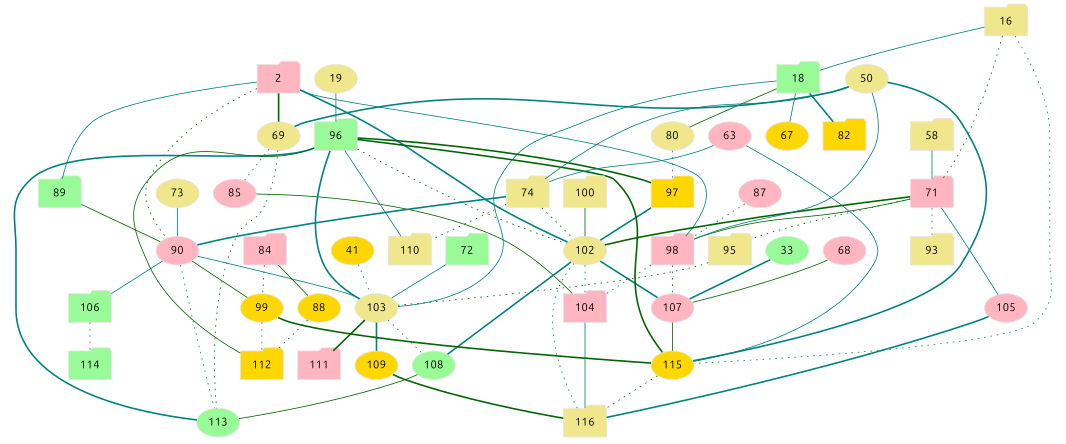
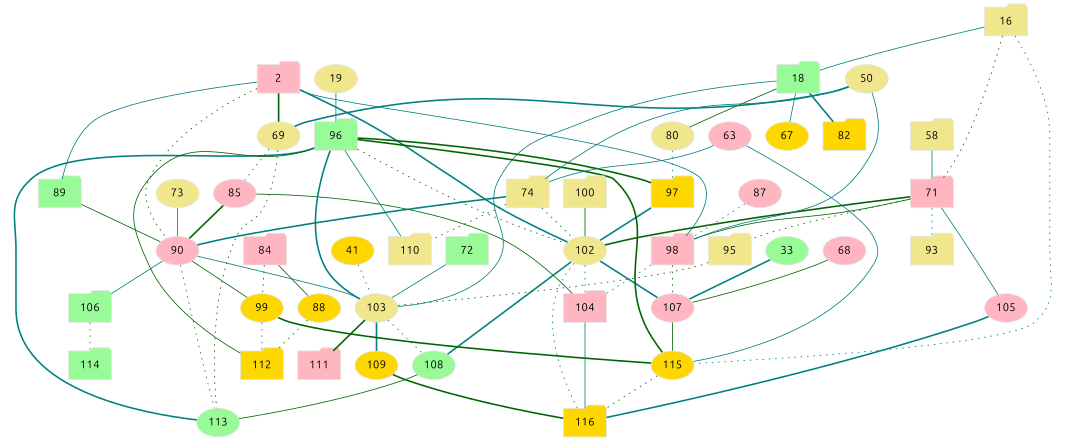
none -> (206, 222)
(943, 282) -> none
(585, 423) -> (585, 423)
